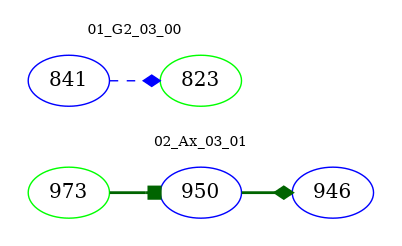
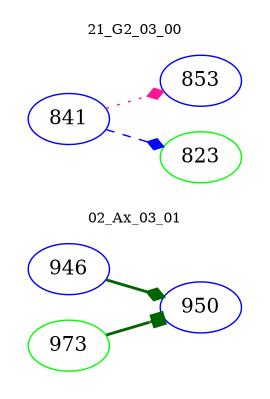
(135, 30) -> (135, 30)
none -> (201, 81)
(258, 193) -> (127, 286)
